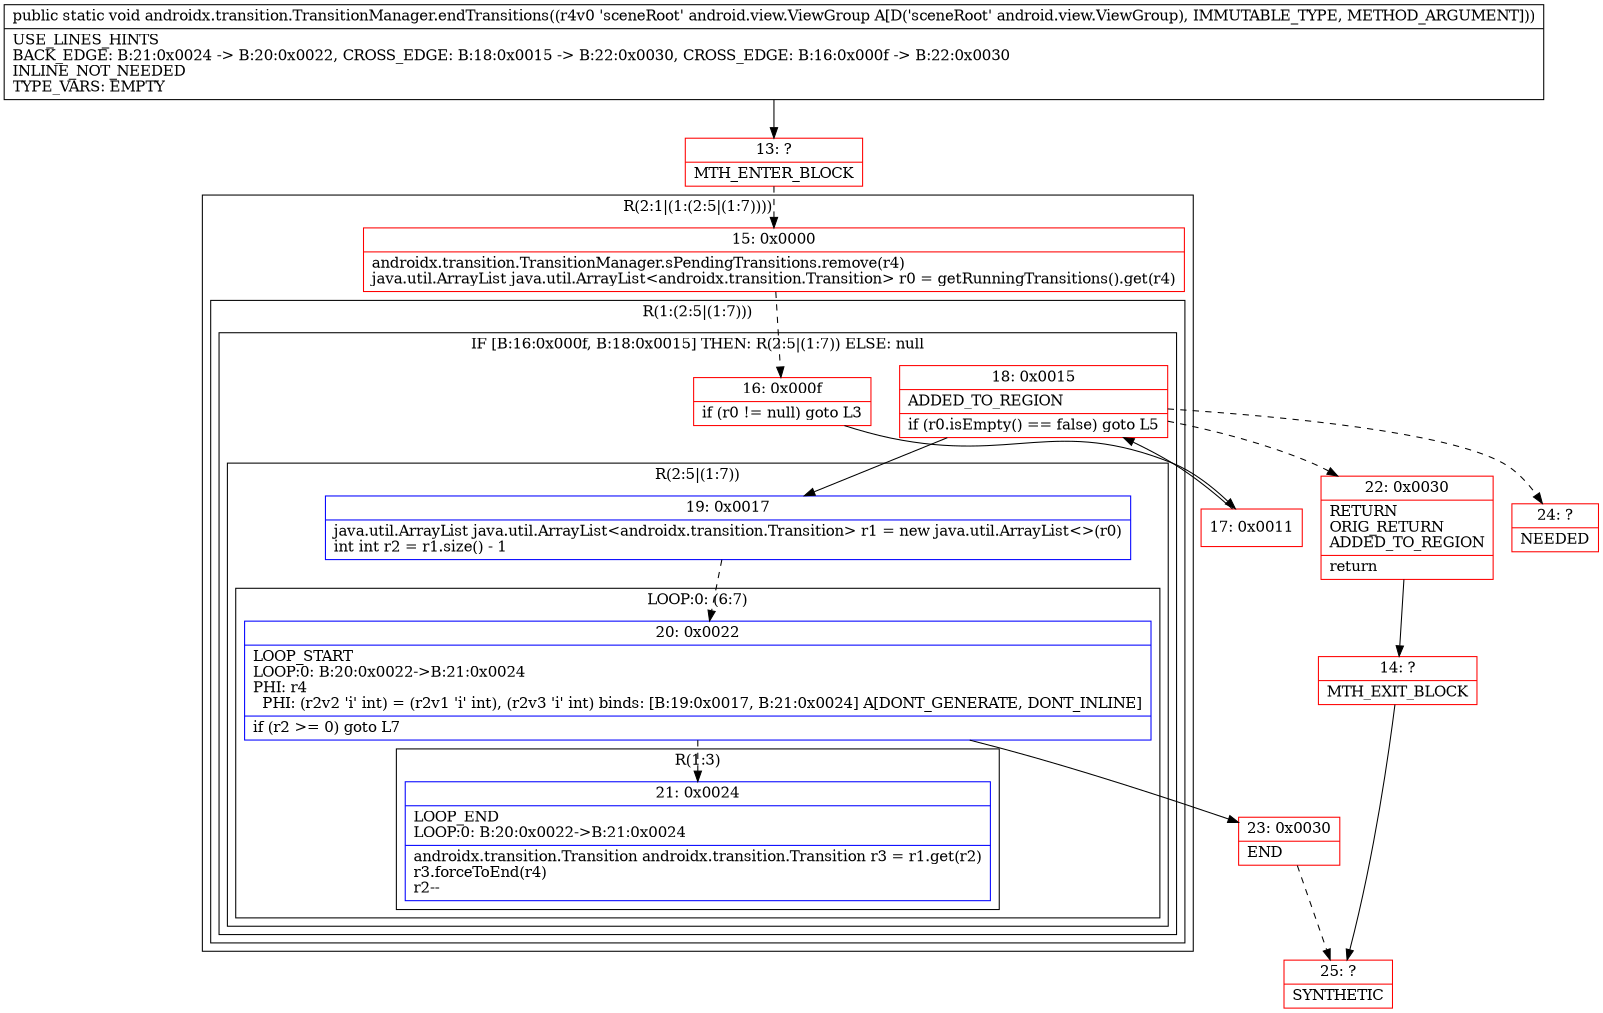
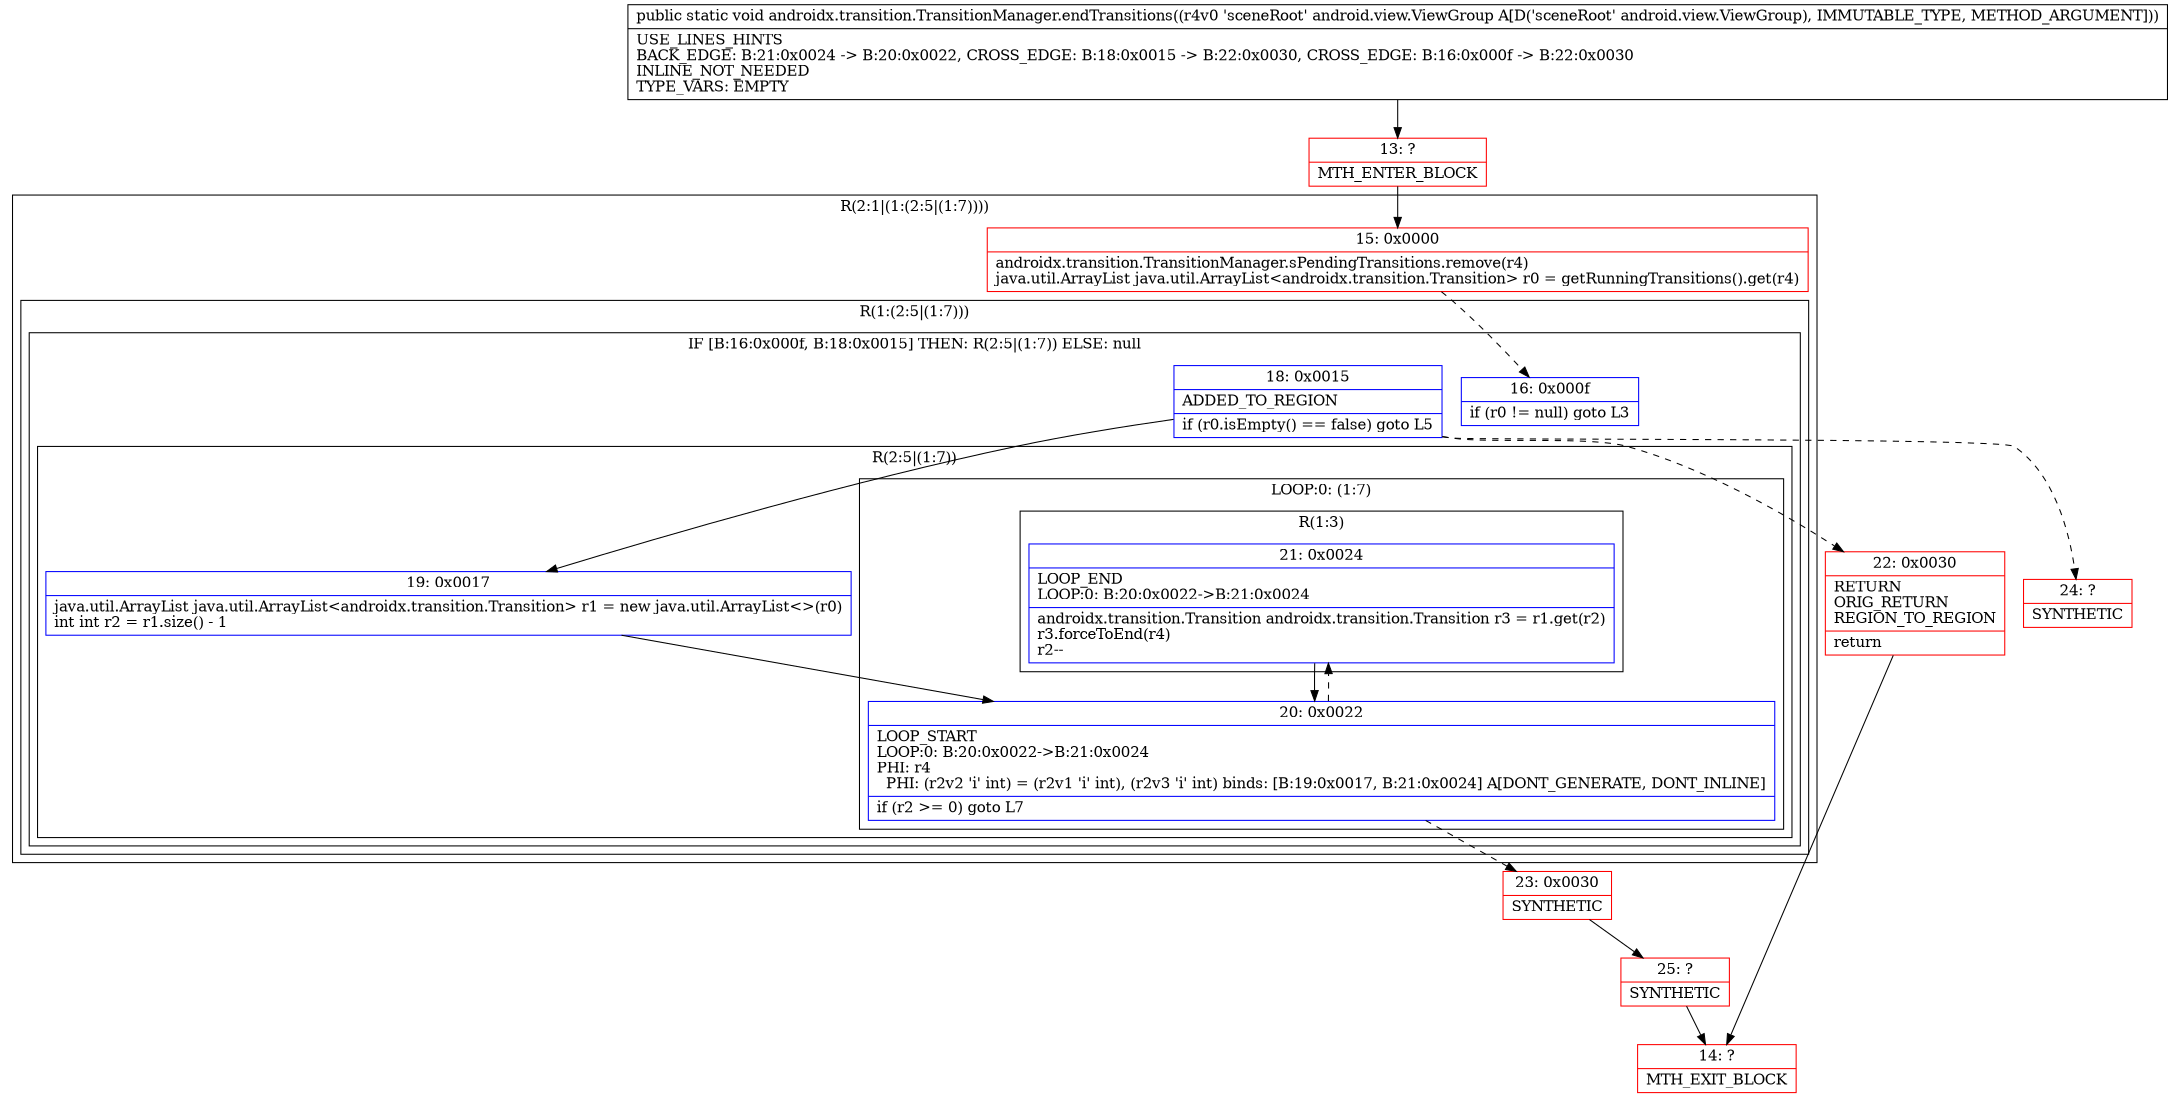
(774, 202) -> (1398, 202)
(782, 402) -> (1550, 402)
(1034, 402) -> (1308, 402)
(1252, 528) -> none
(1555, 539) -> (2078, 615)
(1407, 543) -> (1915, 619)
(718, 581) -> (802, 667)
(698, 600) -> (1322, 491)
none -> (1315, 678)
(1100, 777) -> (1466, 843)
(1376, 828) -> (1694, 1021)
(1265, 853) -> (1557, 907)
(1312, 908) -> (1612, 936)
